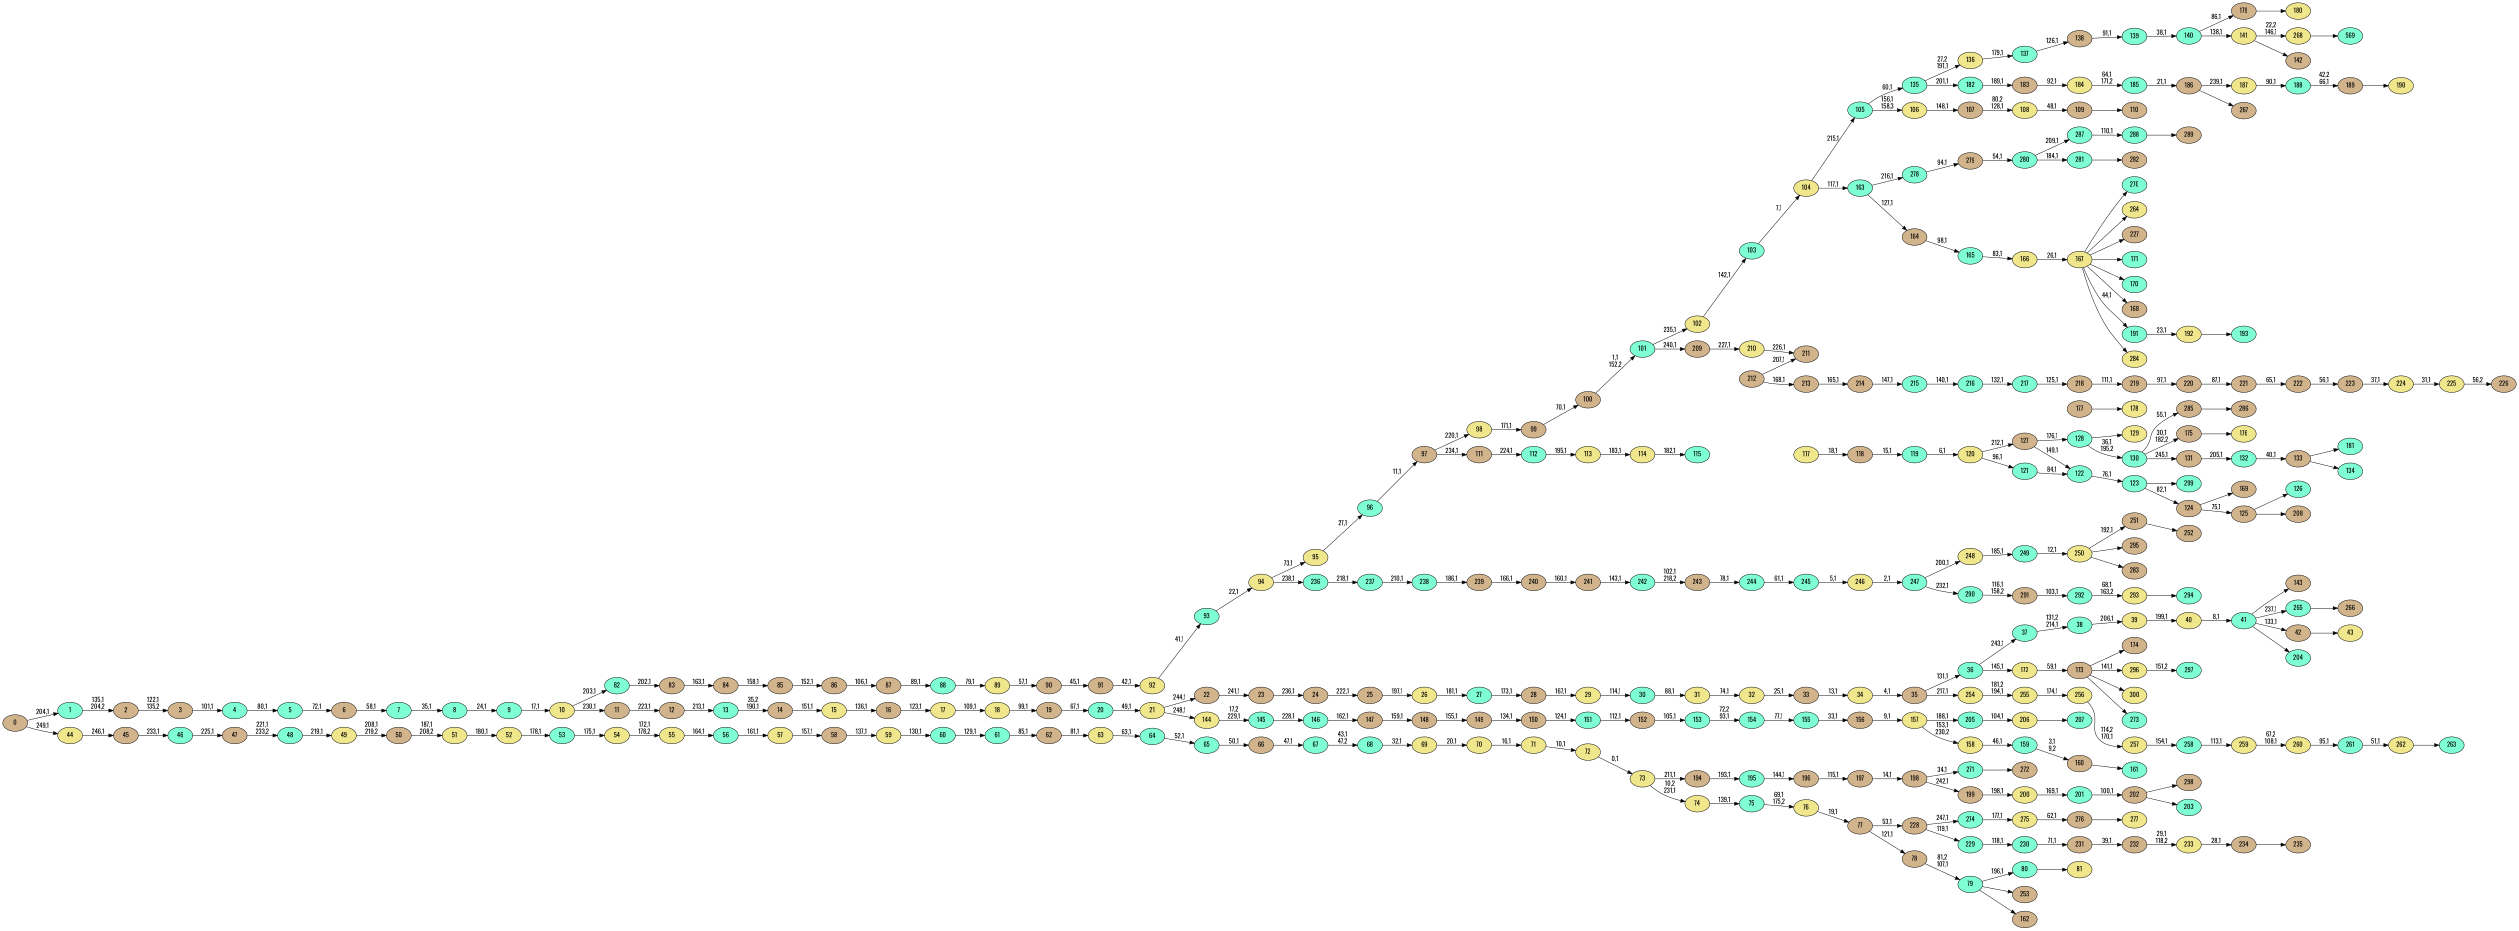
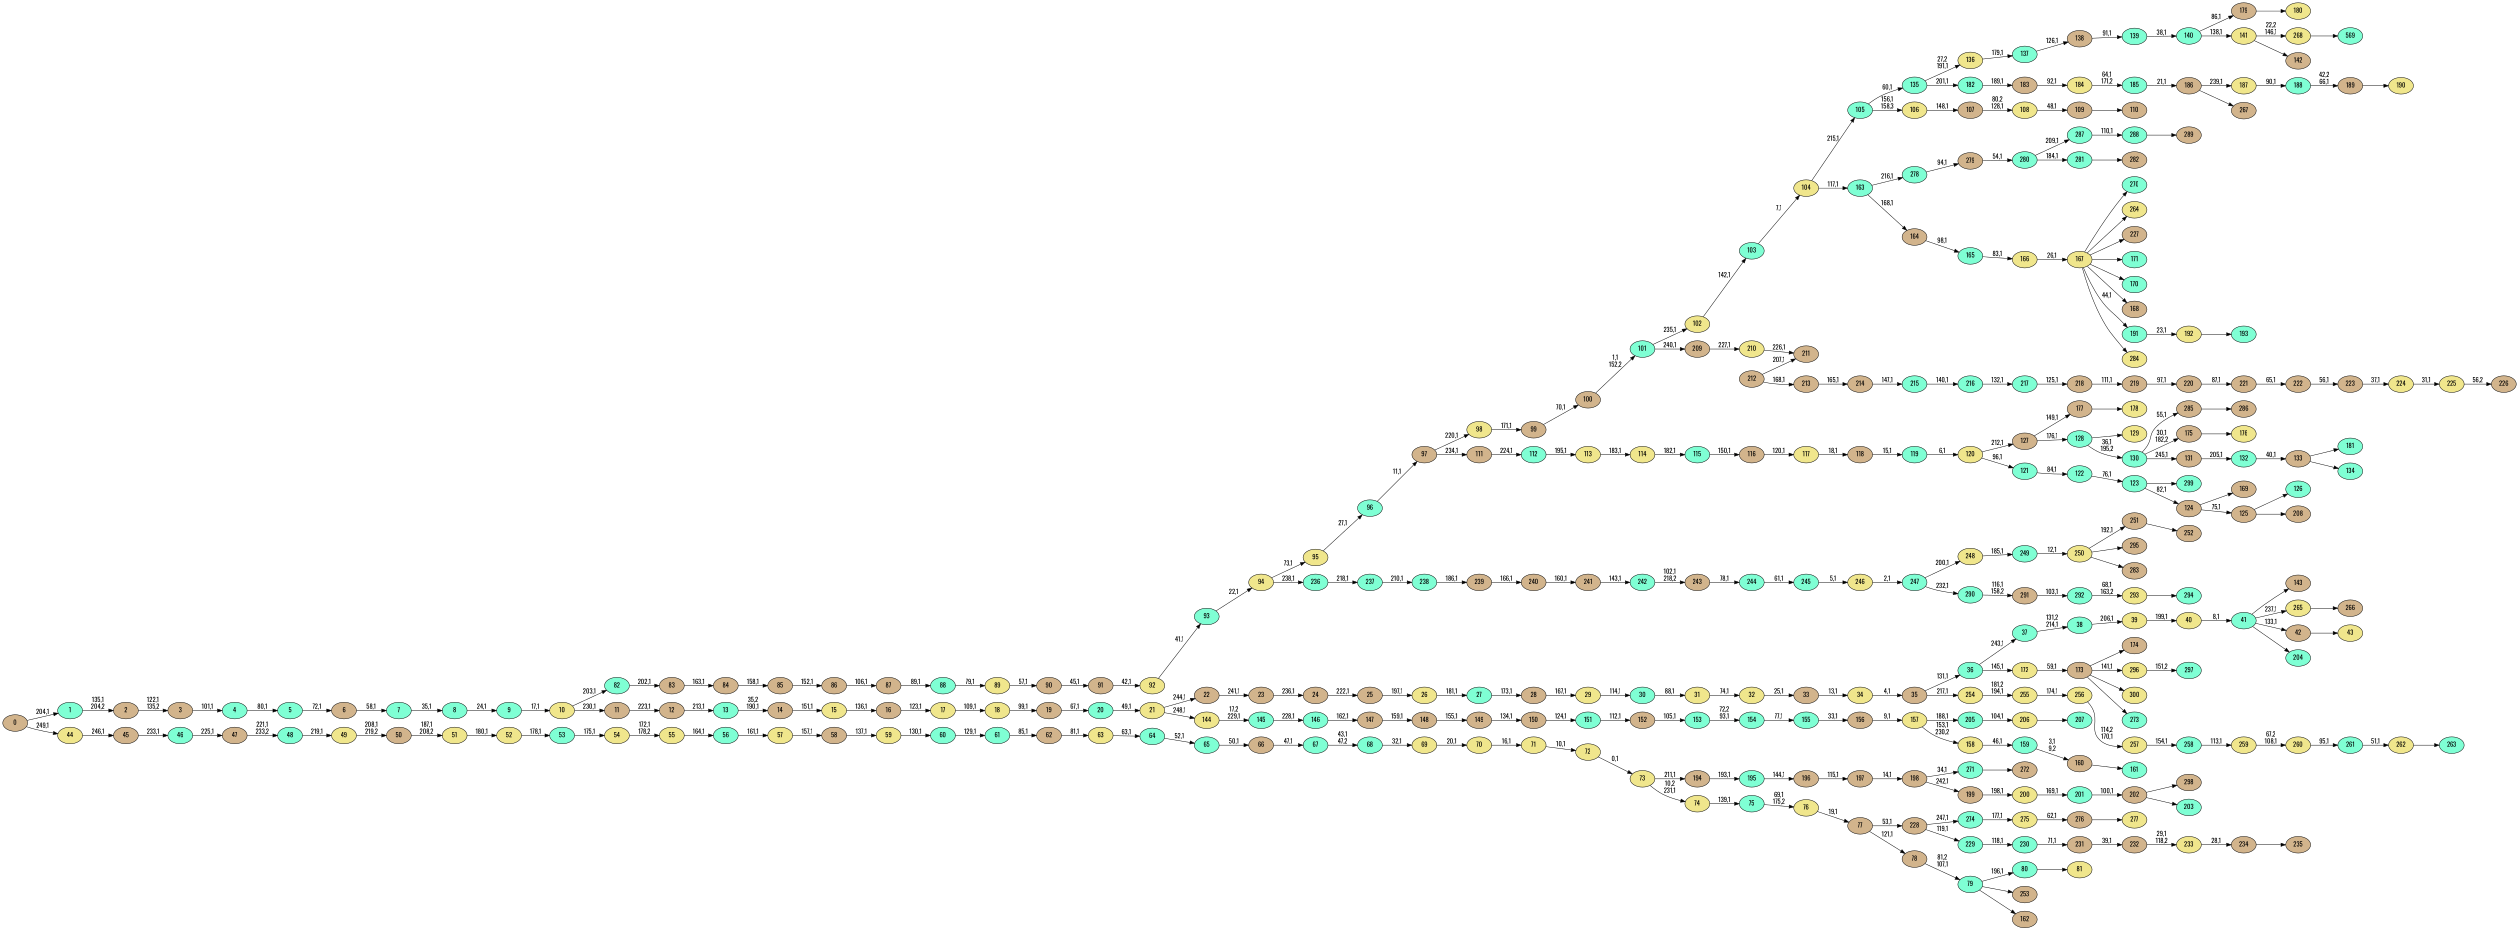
(1887, 204) -> (1887, 204)
none -> (1752, 455)
(2050, 456) -> (2050, 426)
(2298, 608) -> (2298, 608)
